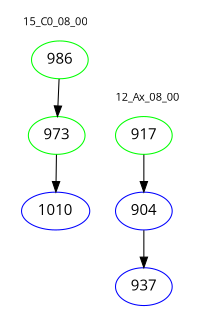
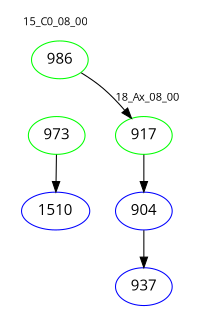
(58, 92) -> (114, 98)
(148, 98) -> (148, 98)
(56, 211) -> (56, 211)
